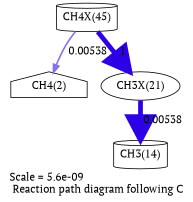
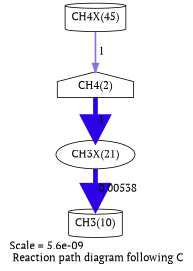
(106, 43) -> (95, 107)
(86, 52) -> (100, 52)
(141, 155) -> (95, 223)
